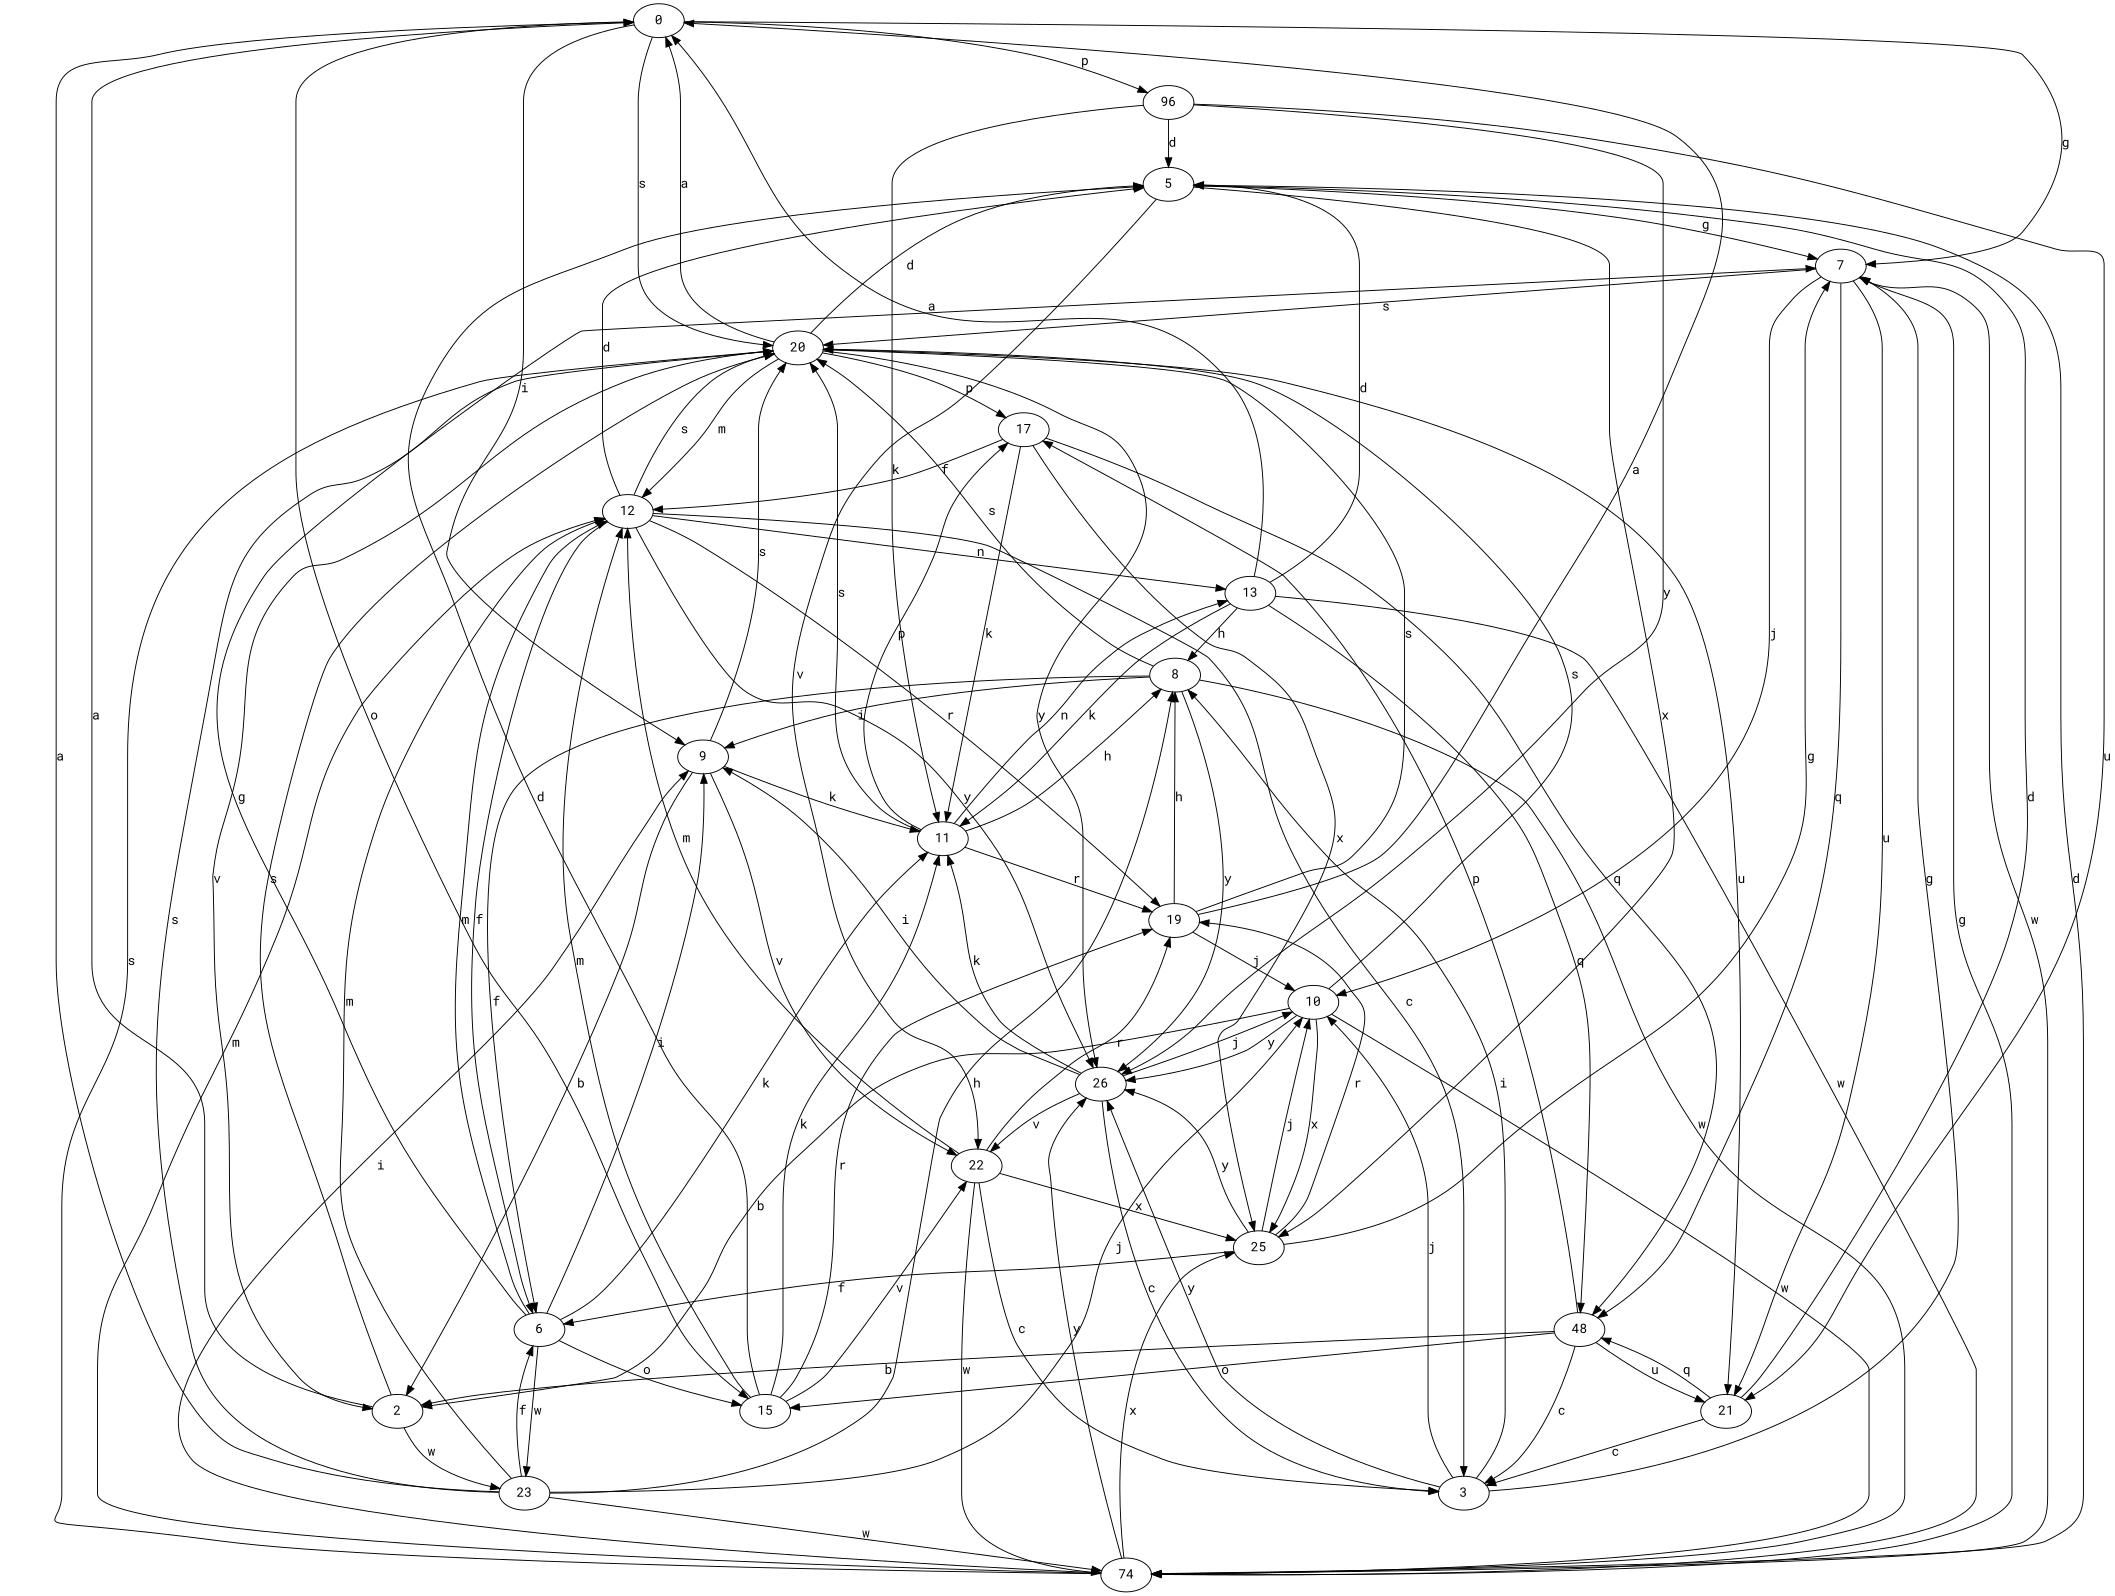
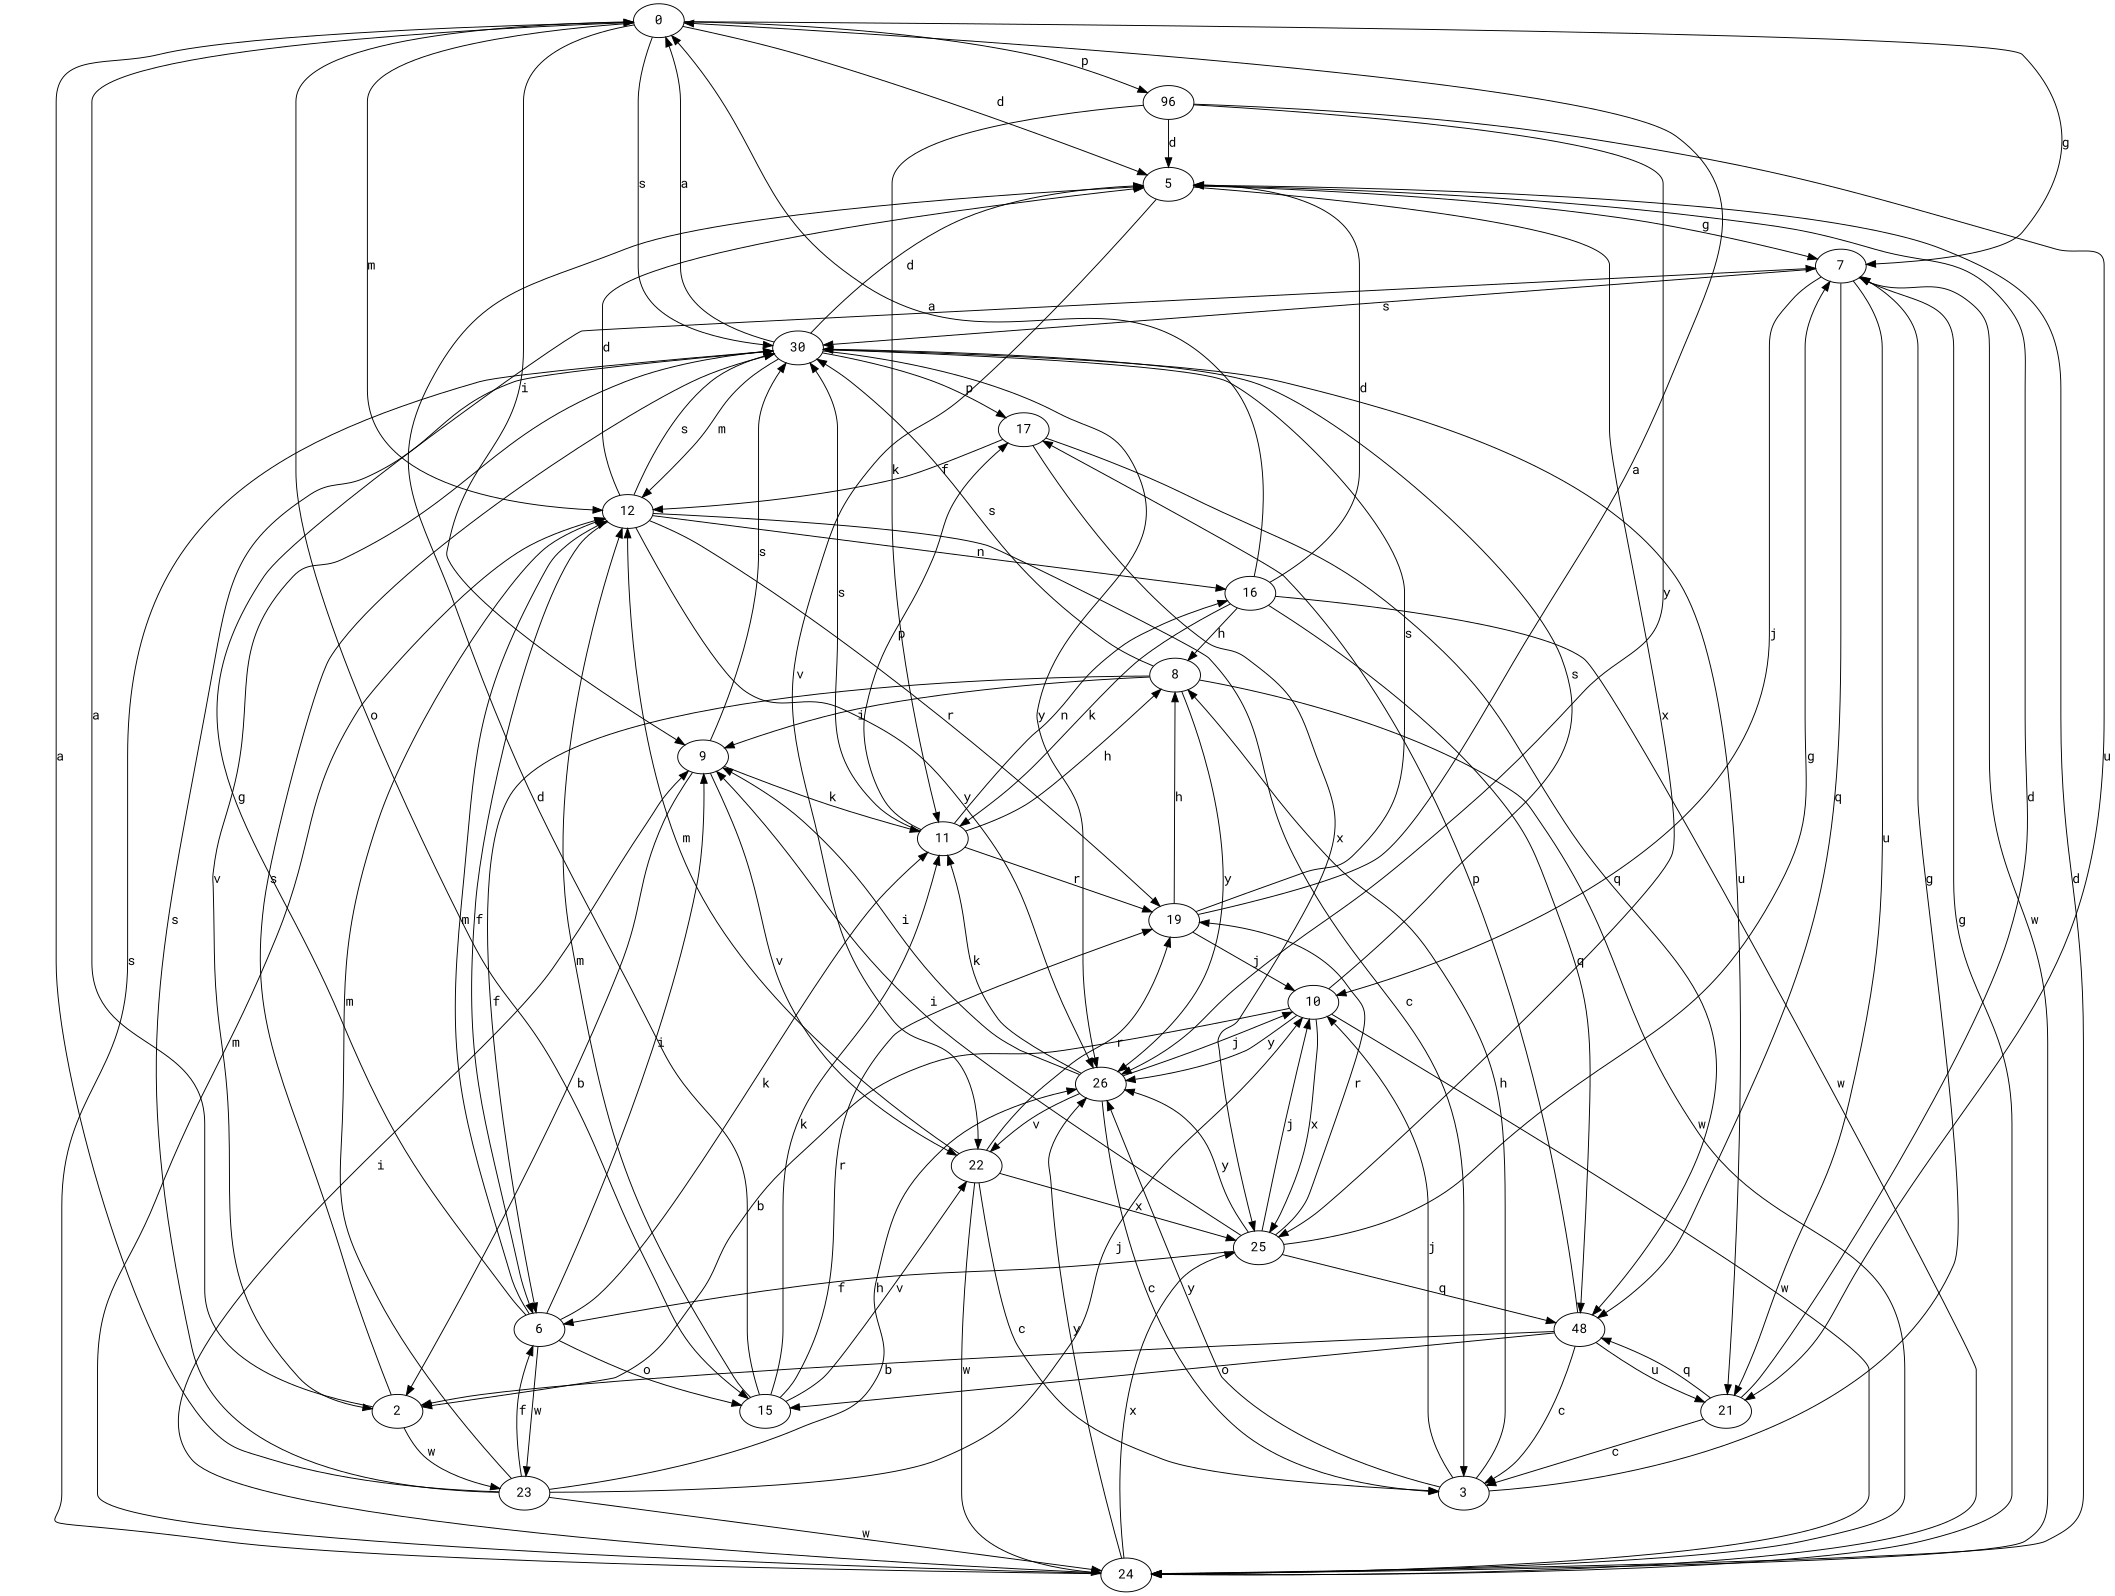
none -> (913, 90)
none -> (367, 241)
(798, 348) -> (798, 348)
(1250, 593) -> (1250, 593)
(984, 629) -> none
none -> (953, 1039)
(1504, 1084) -> (1504, 1084)
(926, 1192) -> (876, 1379)
none -> (1414, 1287)
(1126, 1575) -> (1126, 1575)
